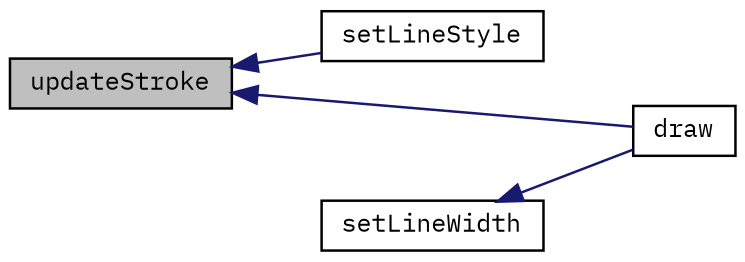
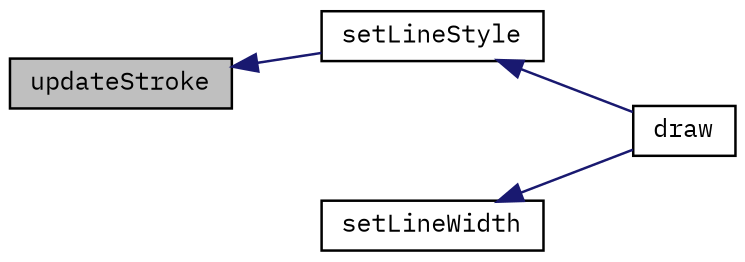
(445, 111) -> (577, 91)
